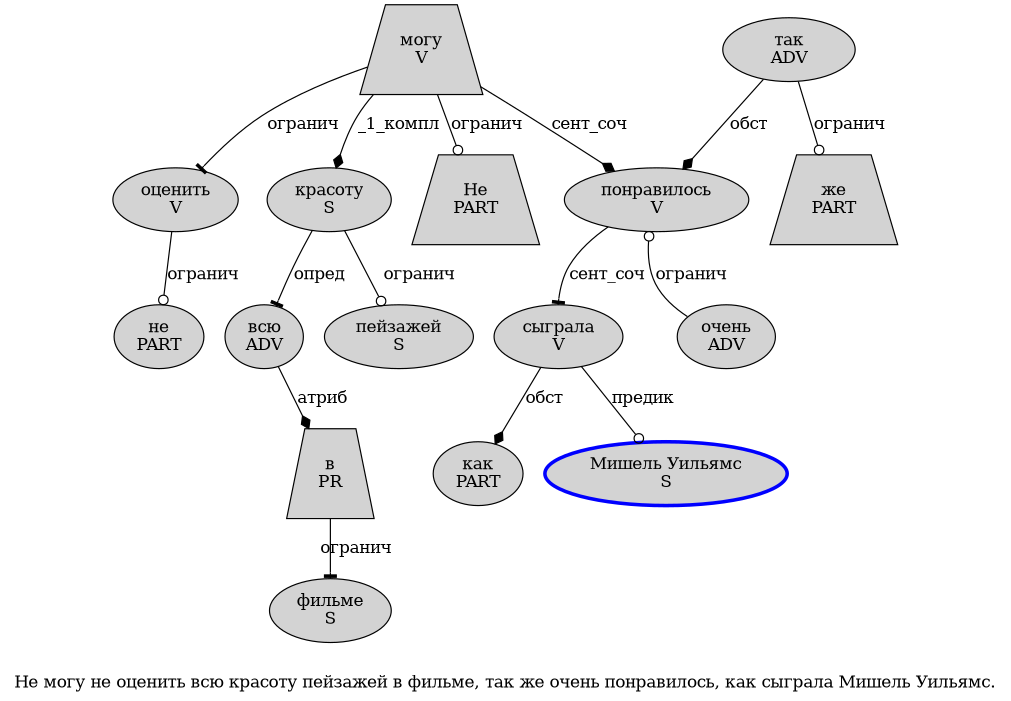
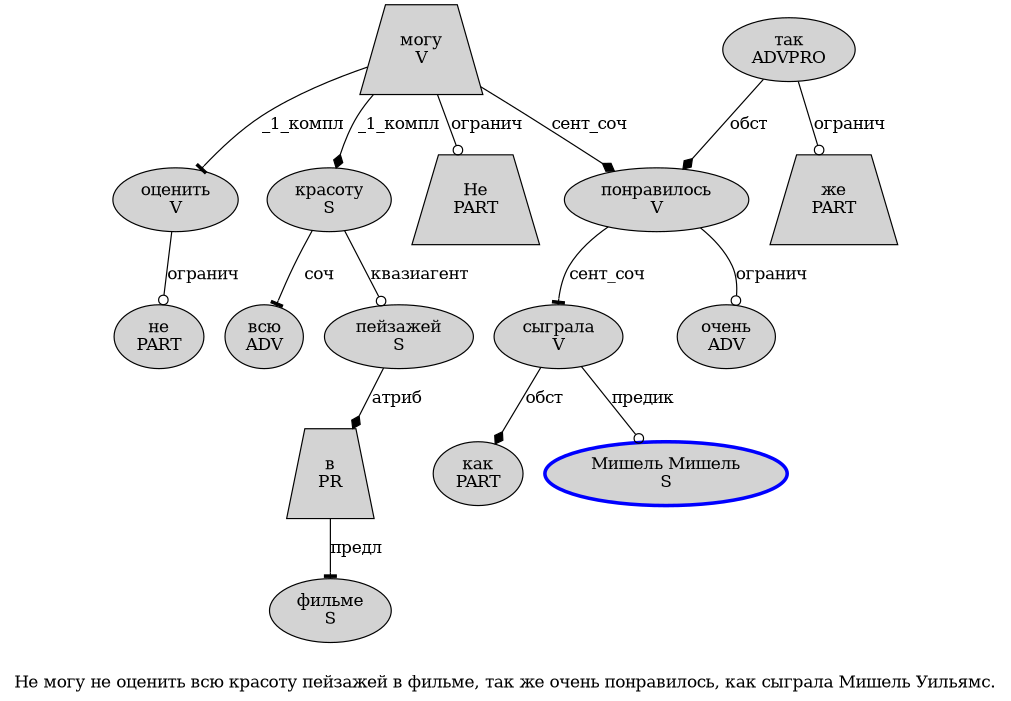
(789, 50) -> (789, 50)
(303, 125) -> (303, 125)
(319, 275) -> (319, 275)
(420, 275) -> (420, 275)
(656, 285) -> (728, 257)
(290, 391) -> (371, 392)
(666, 474) -> (666, 474)
(356, 549) -> (356, 549)
